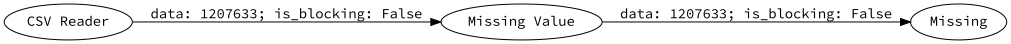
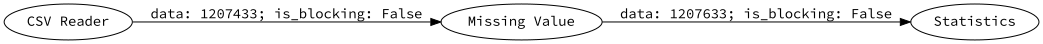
(287, 14) -> (287, 14)
(959, 22) -> (975, 22)
